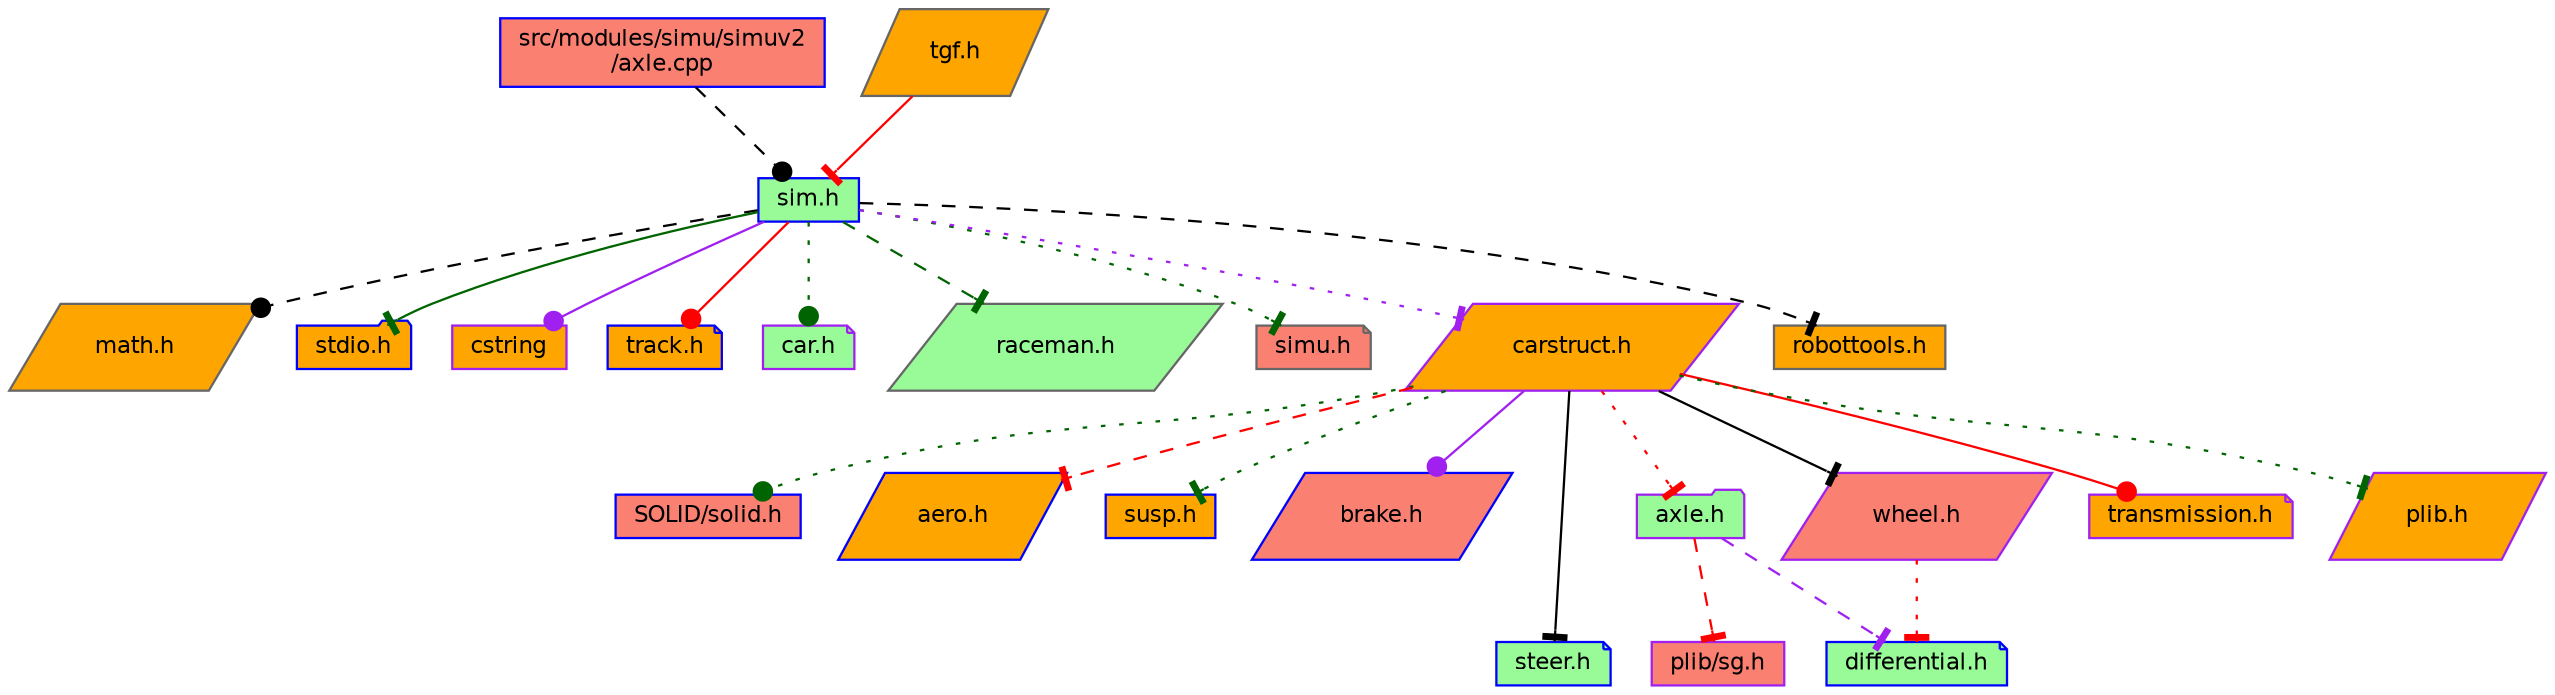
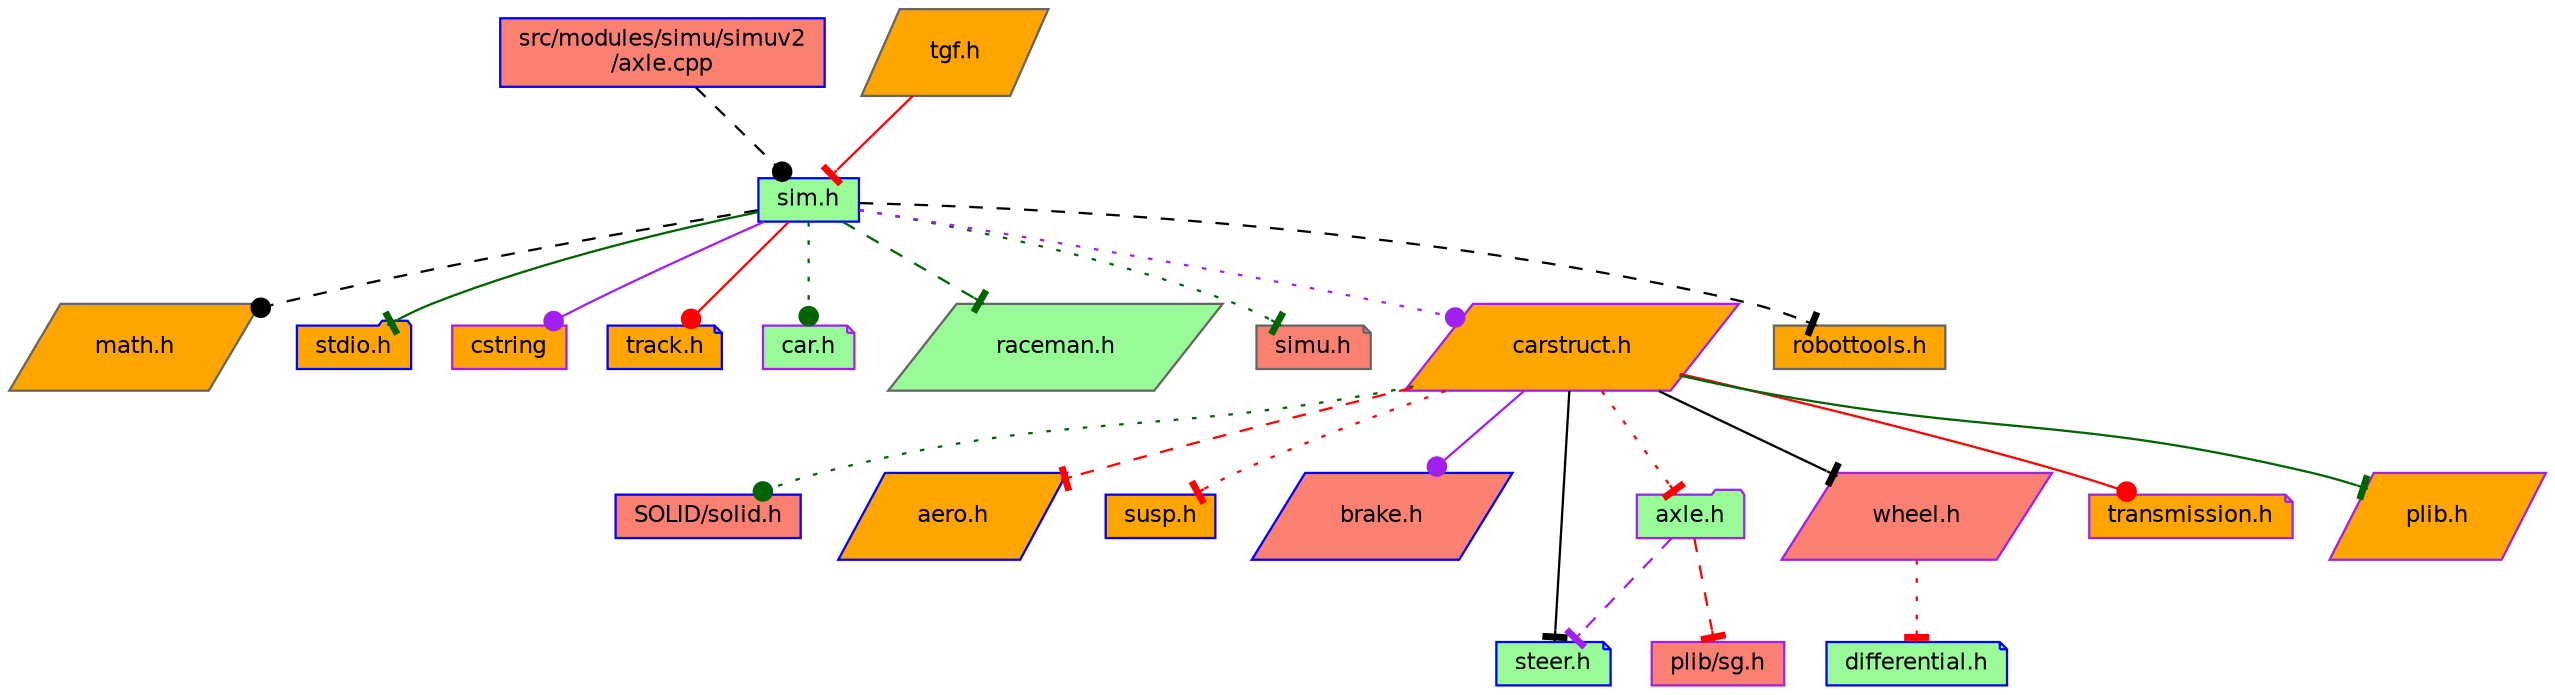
(1157, 260) -> (1157, 260)
(2019, 426) -> (2019, 426)
(1323, 436) -> (1323, 436)
(1798, 587) -> (1626, 586)
